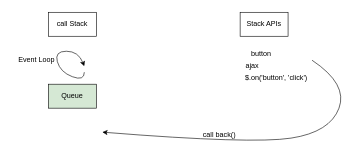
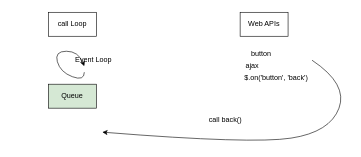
(72, 24) -> (72, 24)
(264, 24) -> (264, 24)
(36, 60) -> (93, 60)
(277, 78) -> (277, 78)
(219, 135) -> (225, 120)
